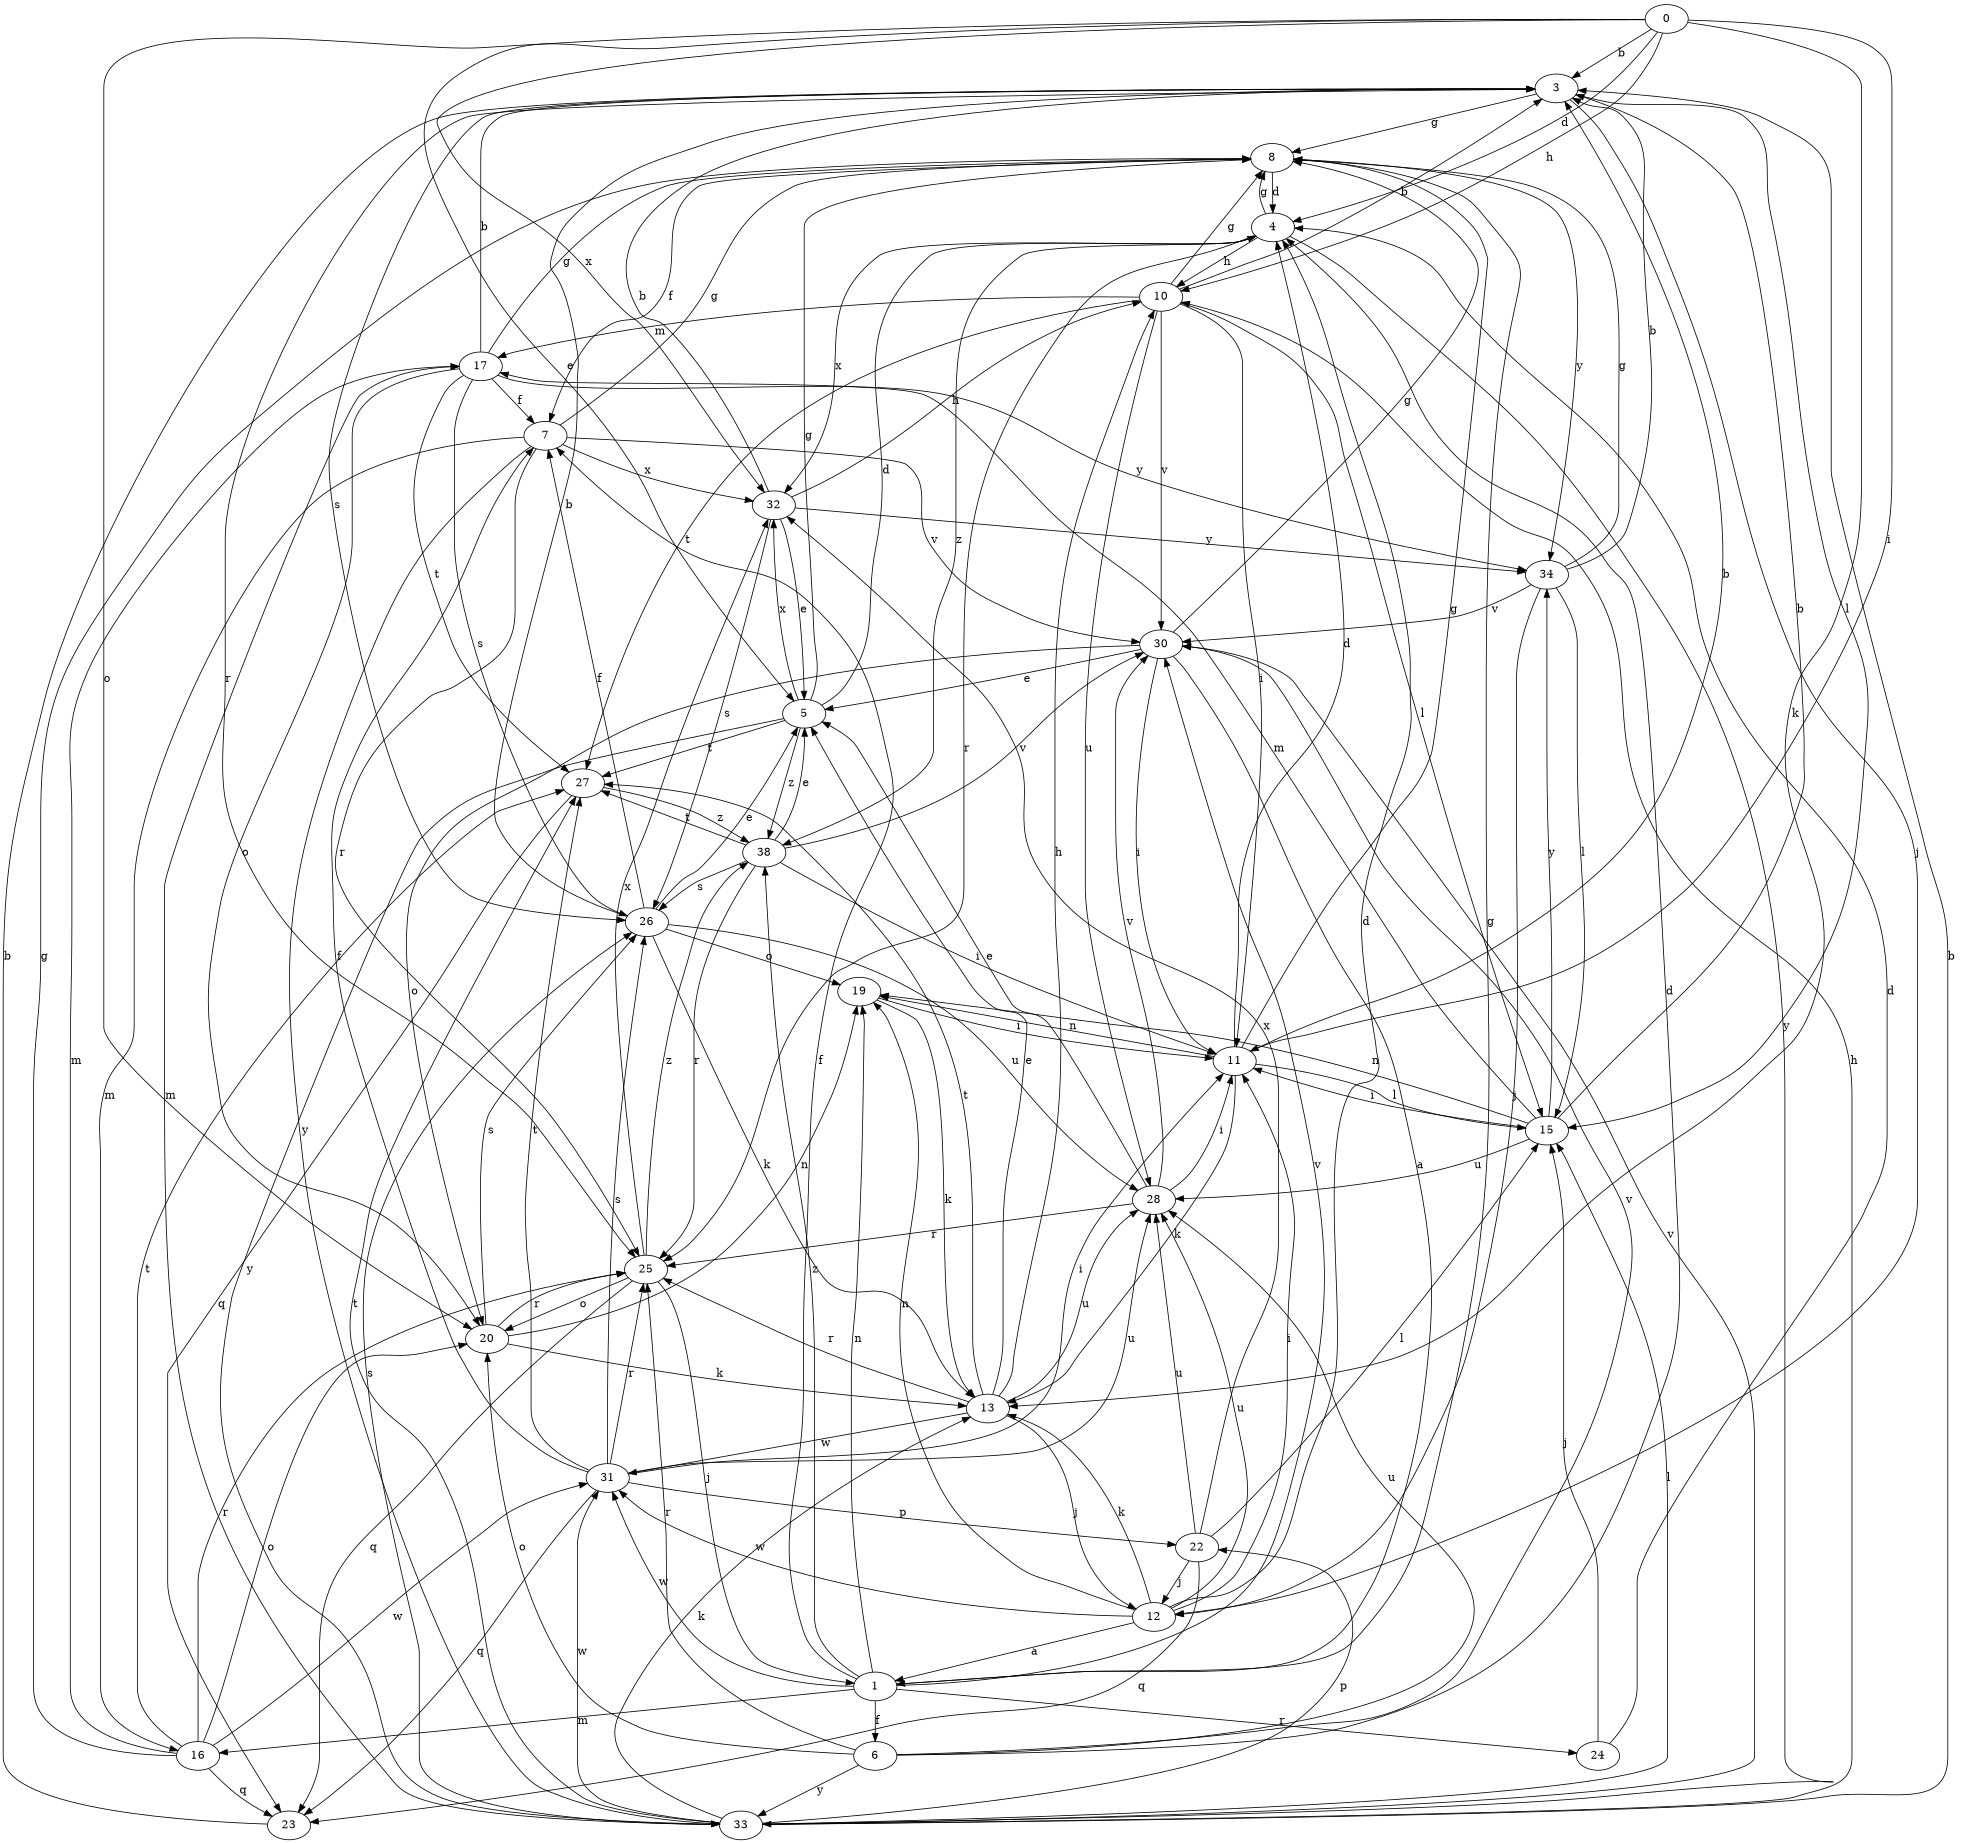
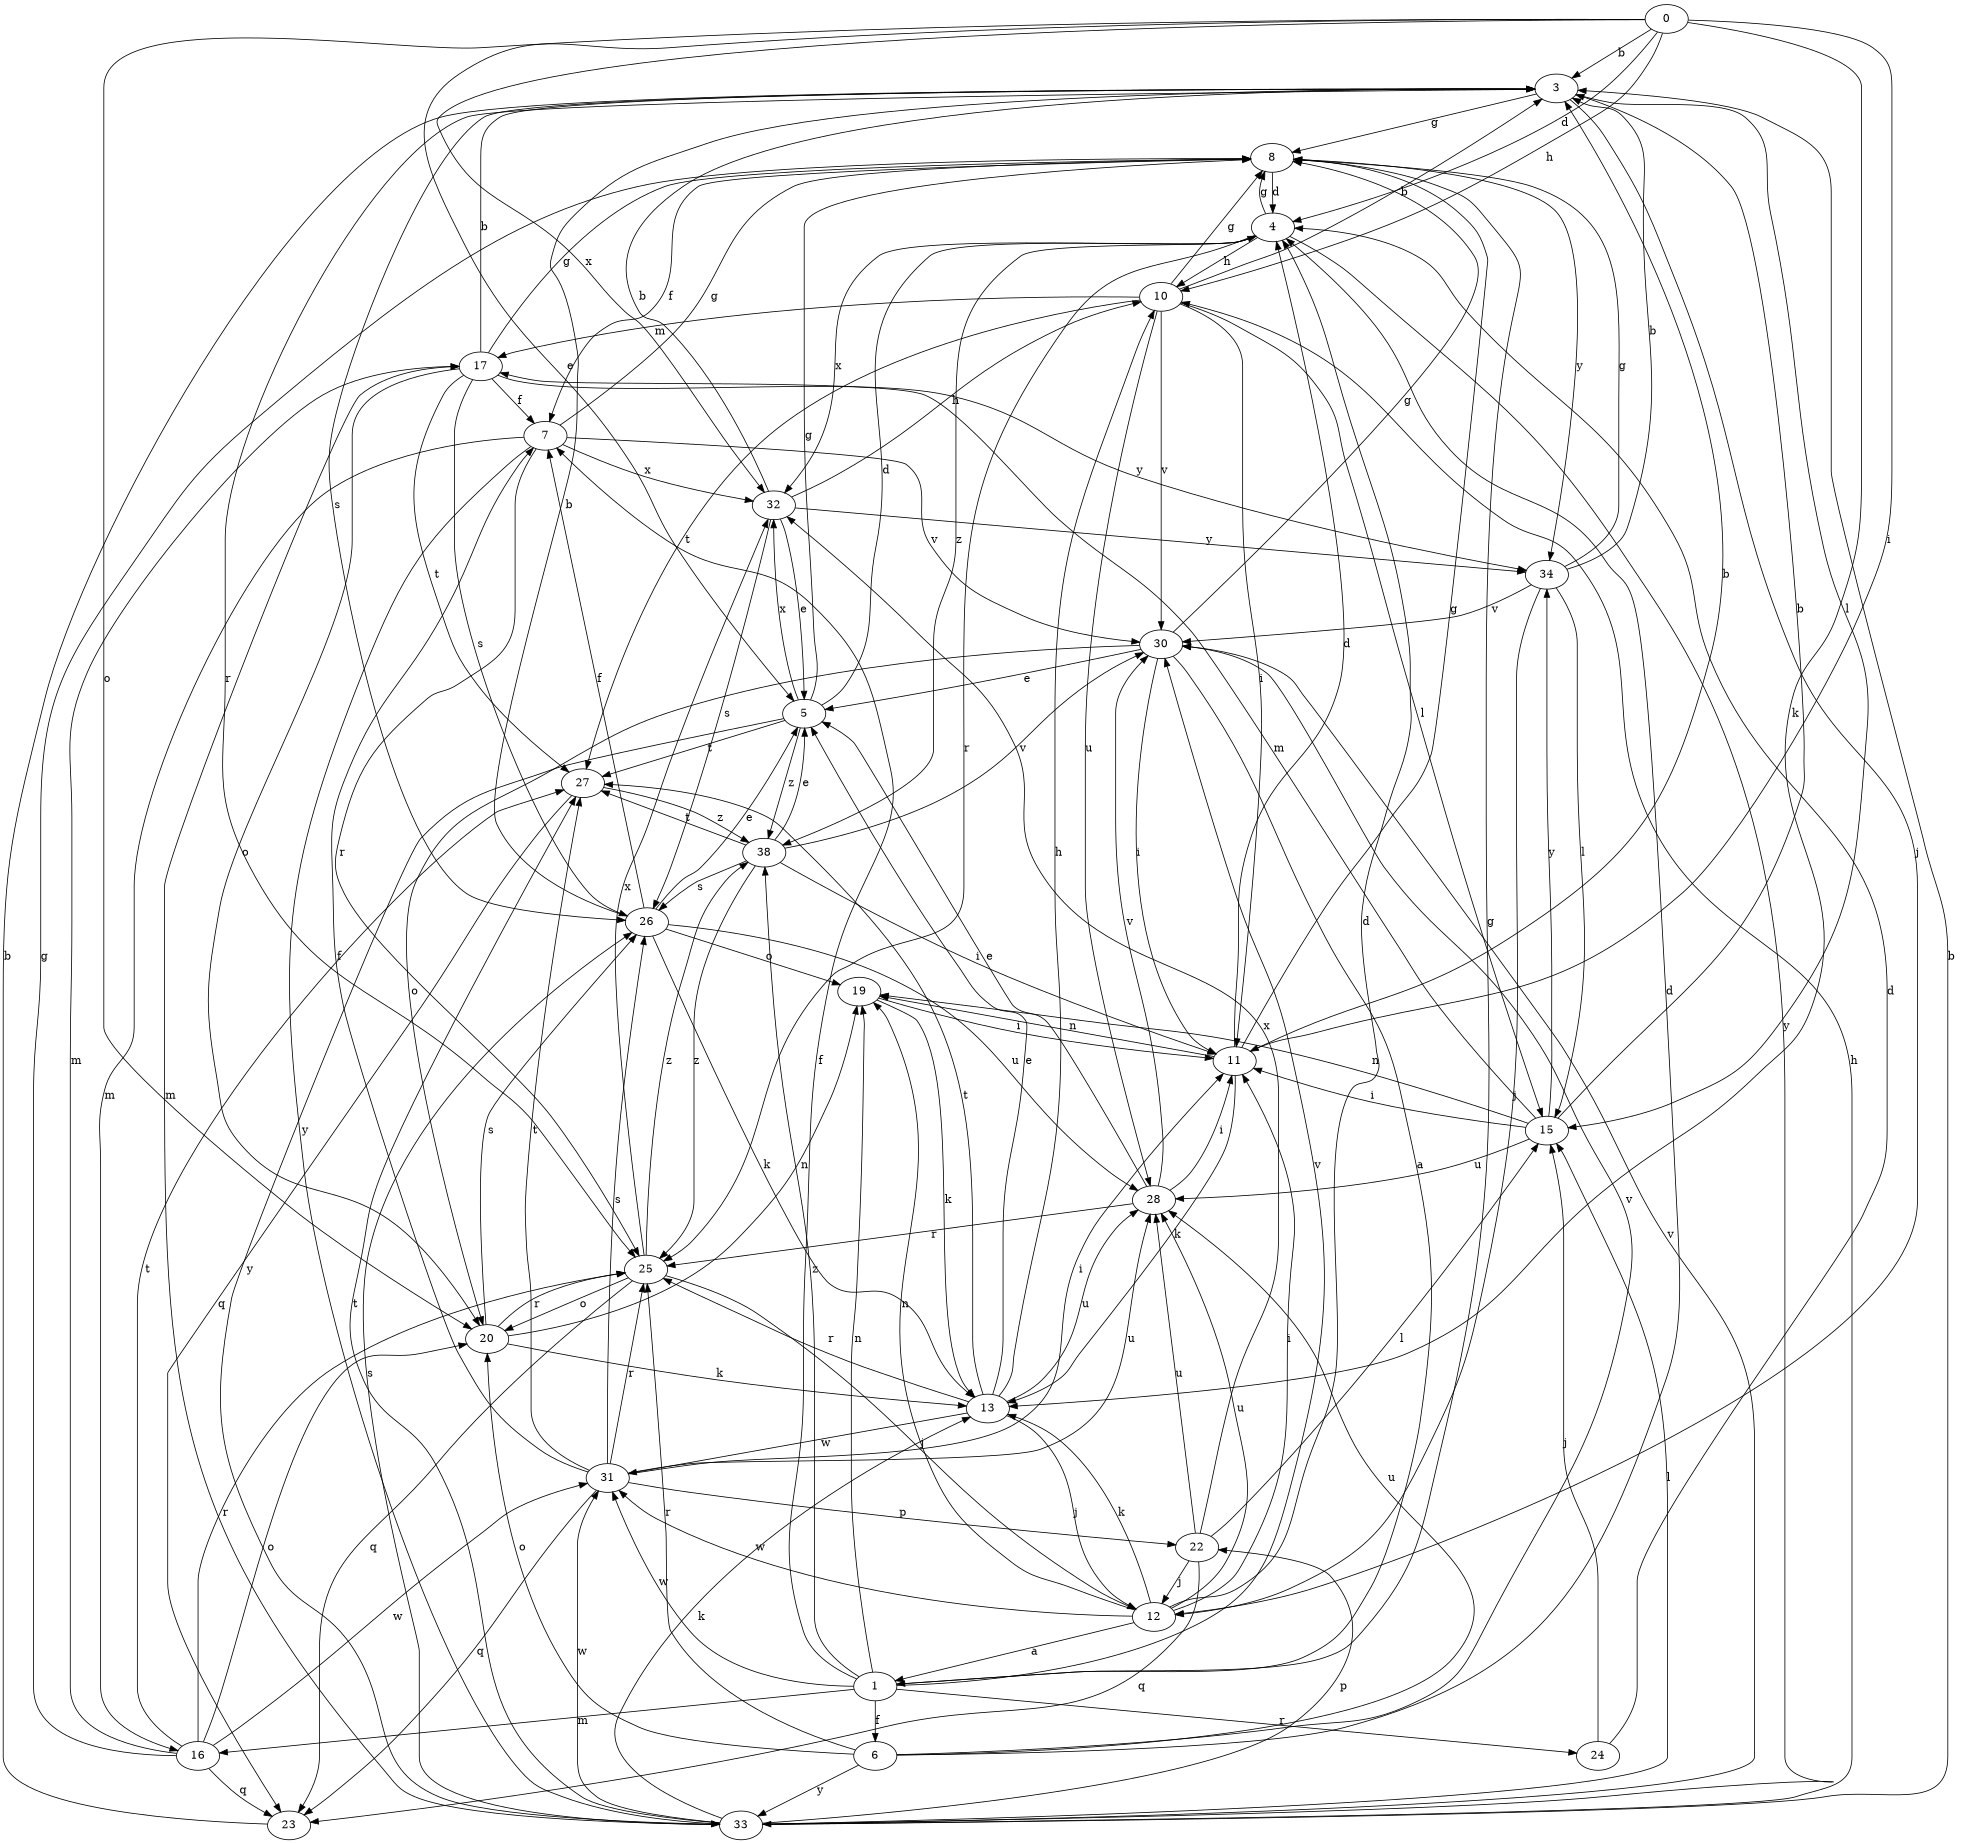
(697, 1061) -> (697, 1061)
(1386, 1099) -> none
(710, 1517) -> (902, 1432)
